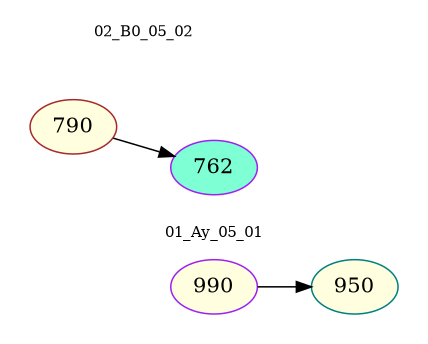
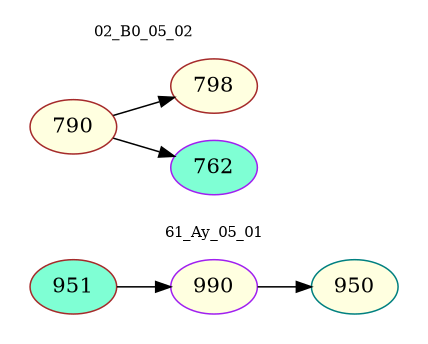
none -> (214, 86)
(214, 233) -> (214, 233)
none -> (73, 287)
